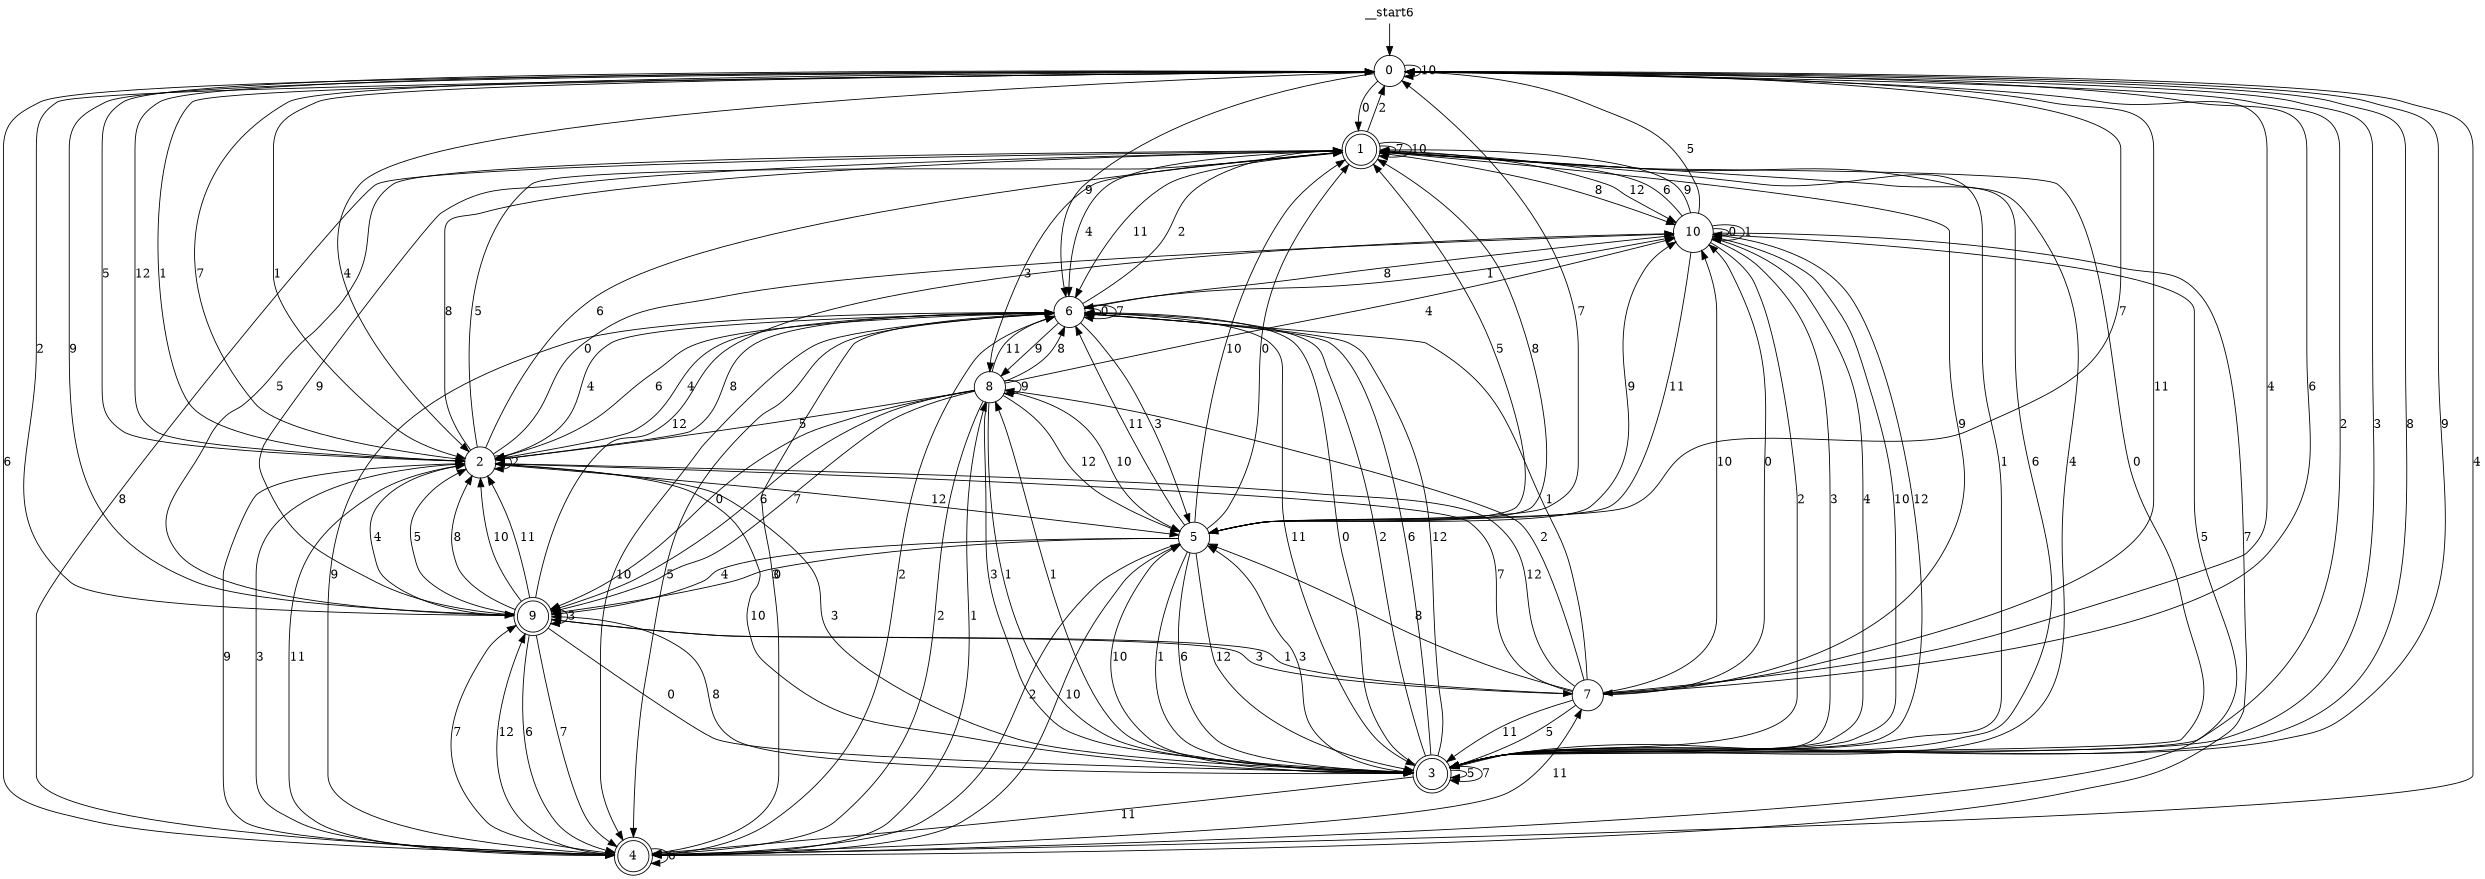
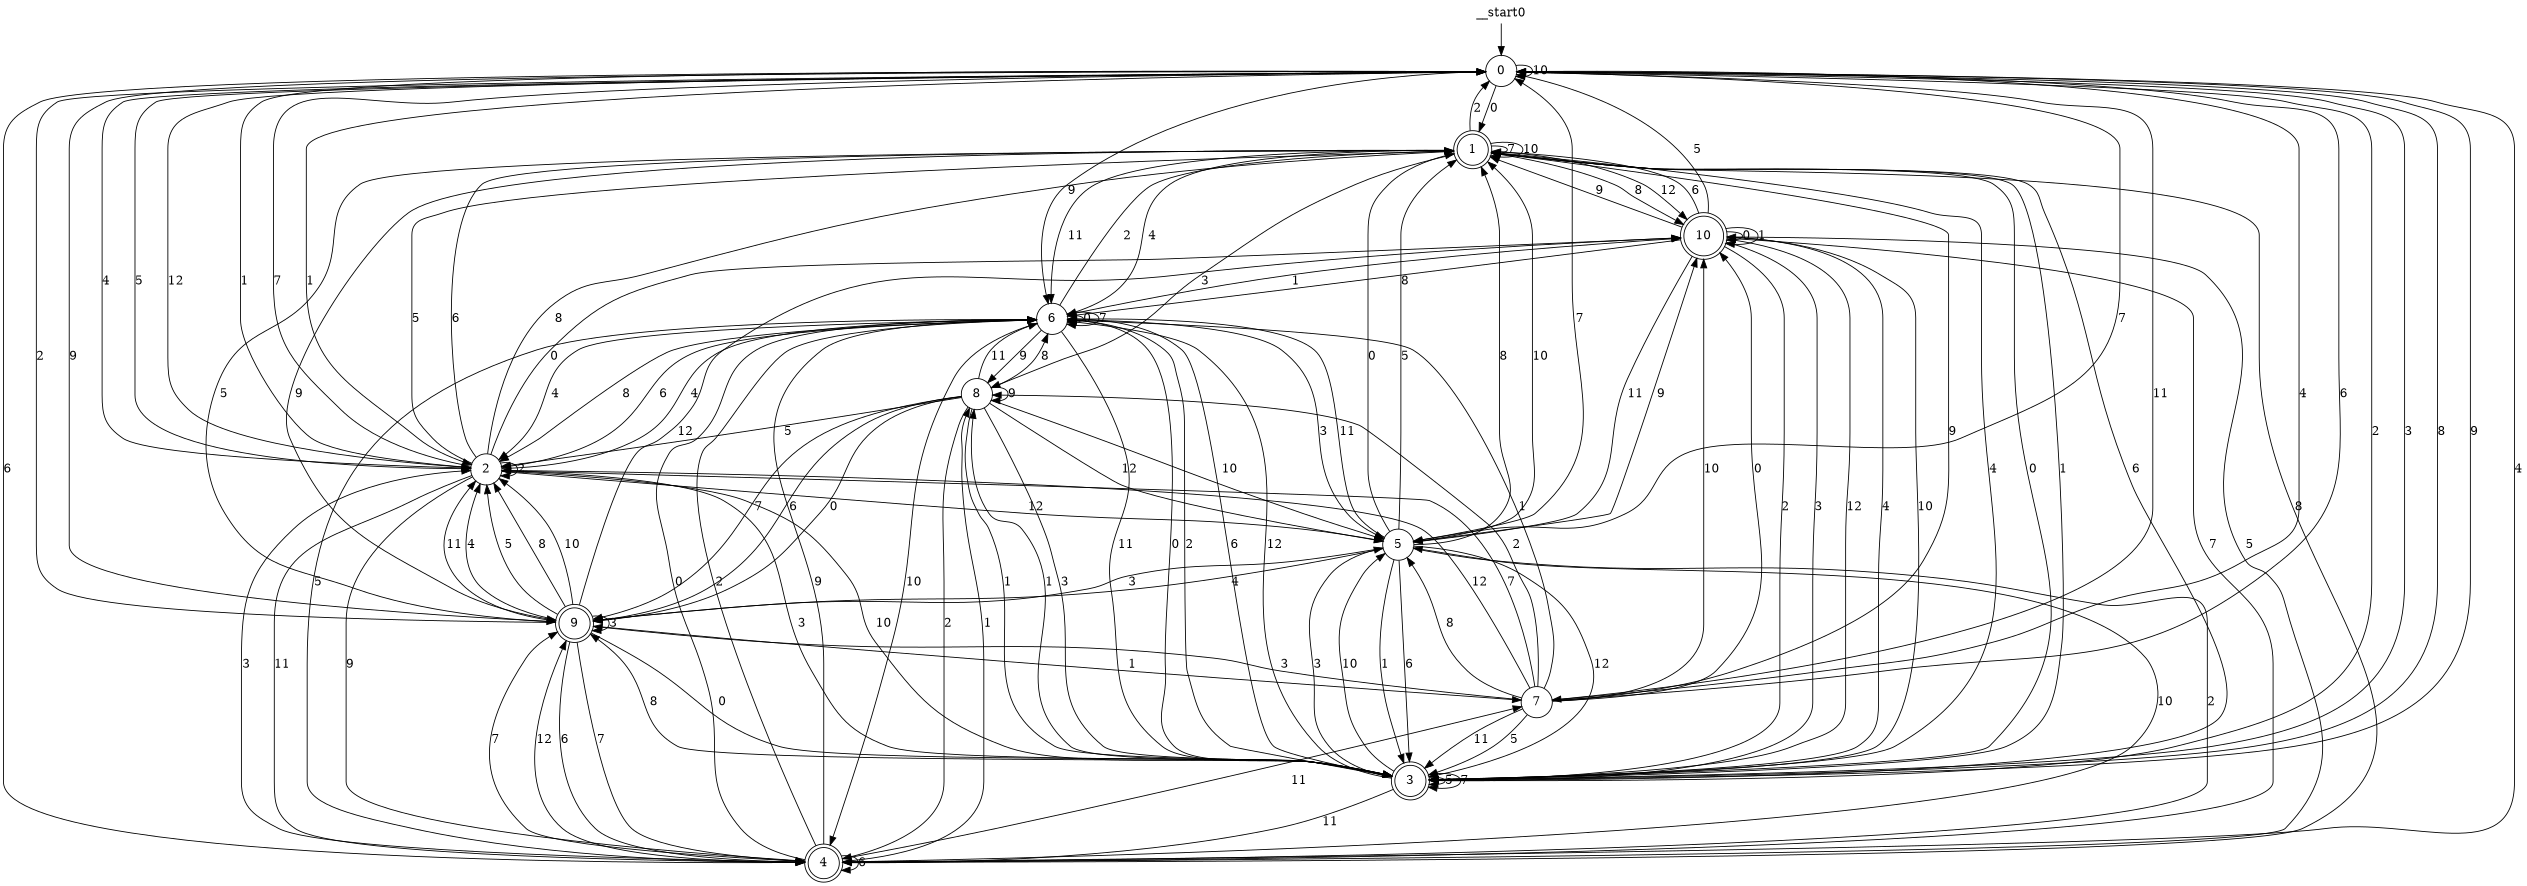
(1390, 13) -> (1501, 13)
(1693, 233) -> (1704, 236)
(1336, 315) -> none
